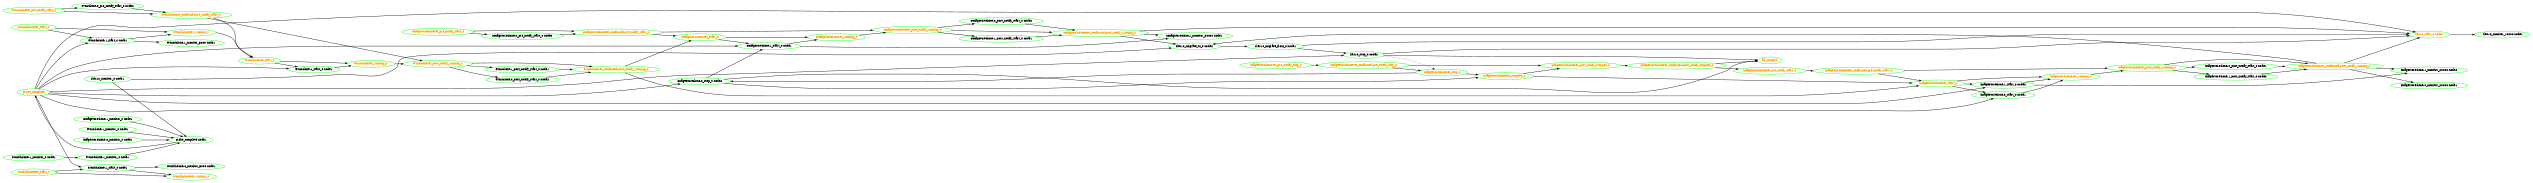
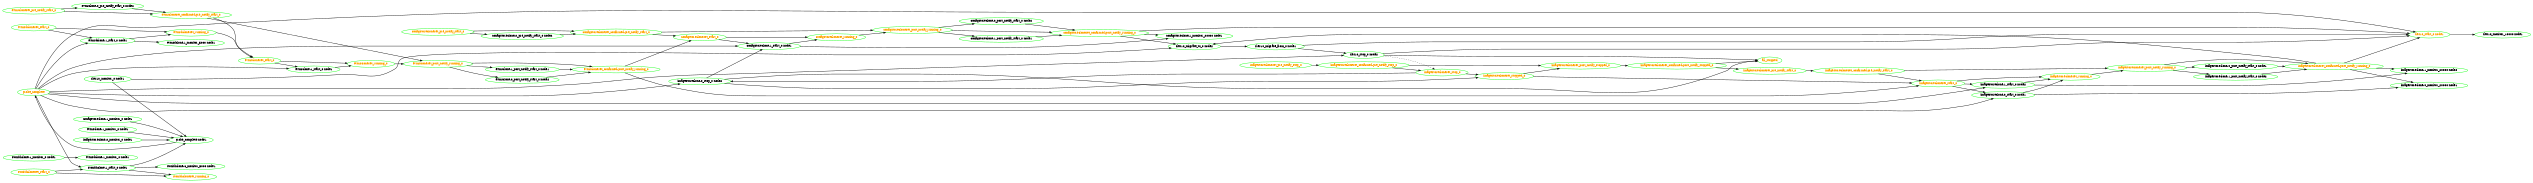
none -> (2215, 94)
(152, 150) -> (158, 158)
